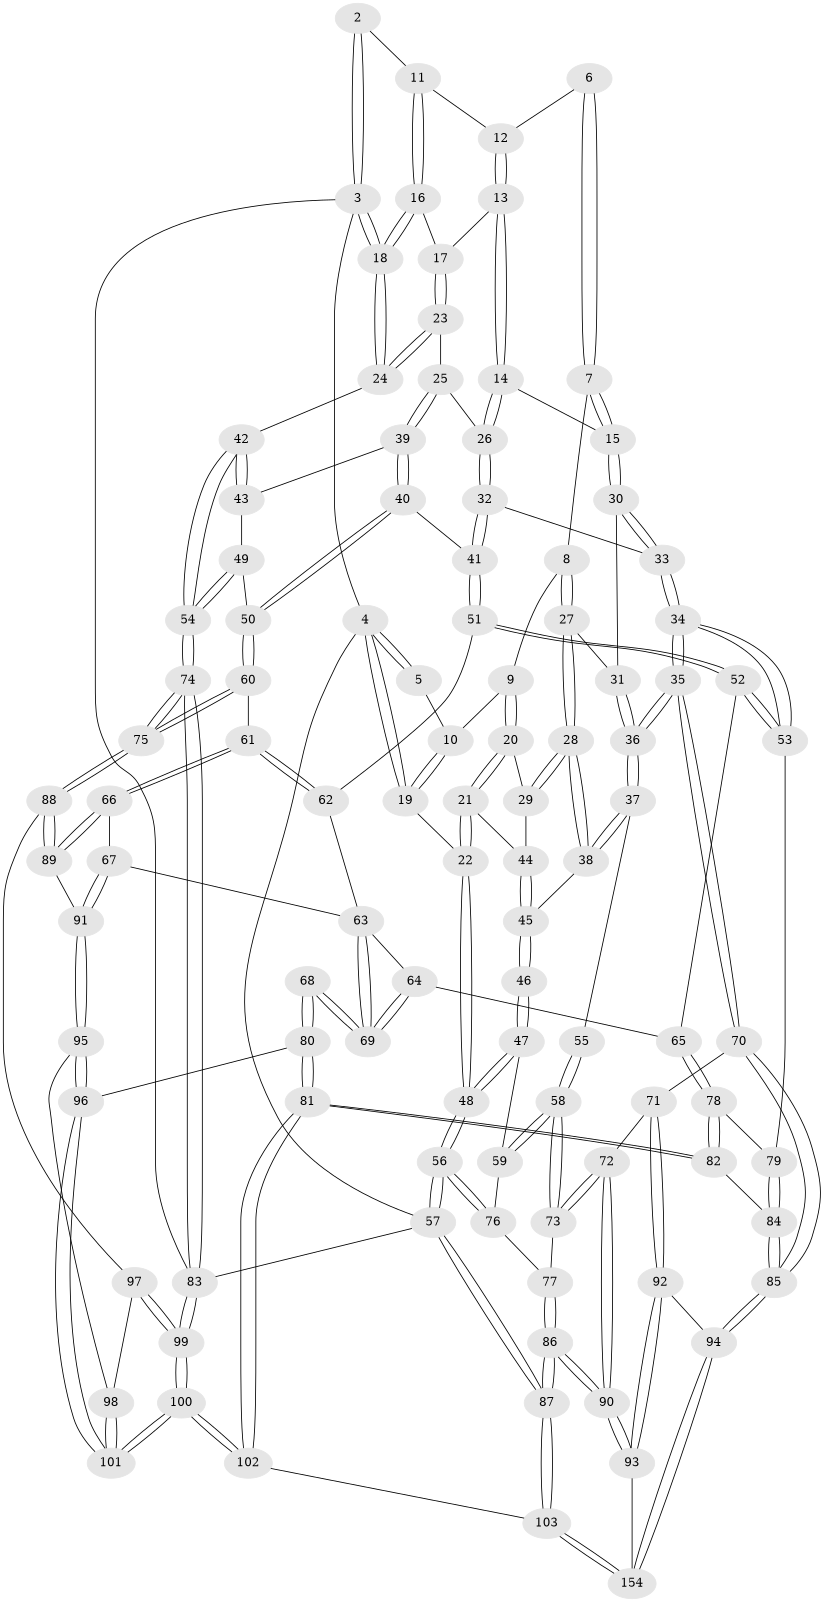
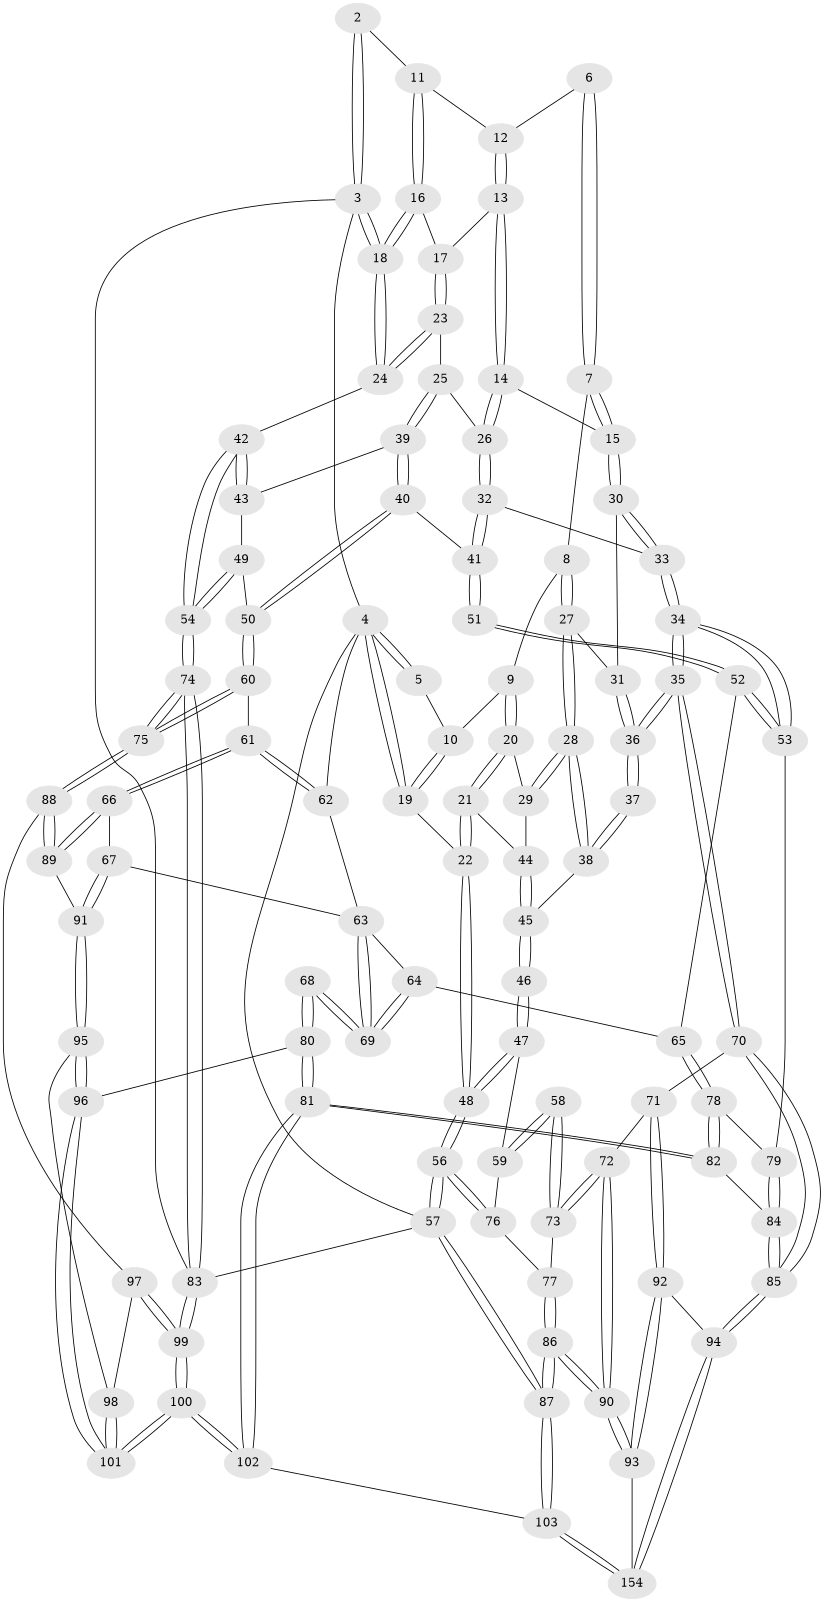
(422, 724) -> (336, 709)
(582, 1042) -> none
